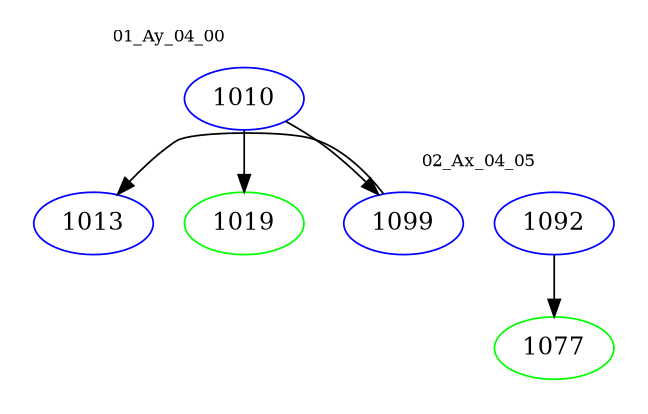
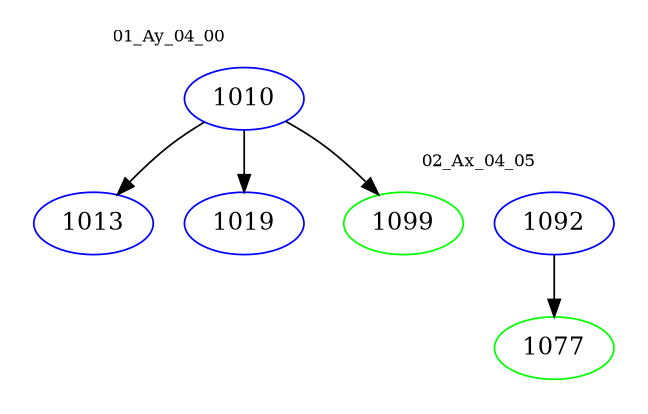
(259, 133) -> (165, 149)
(244, 223) -> (244, 223)
(404, 223) -> (404, 223)
